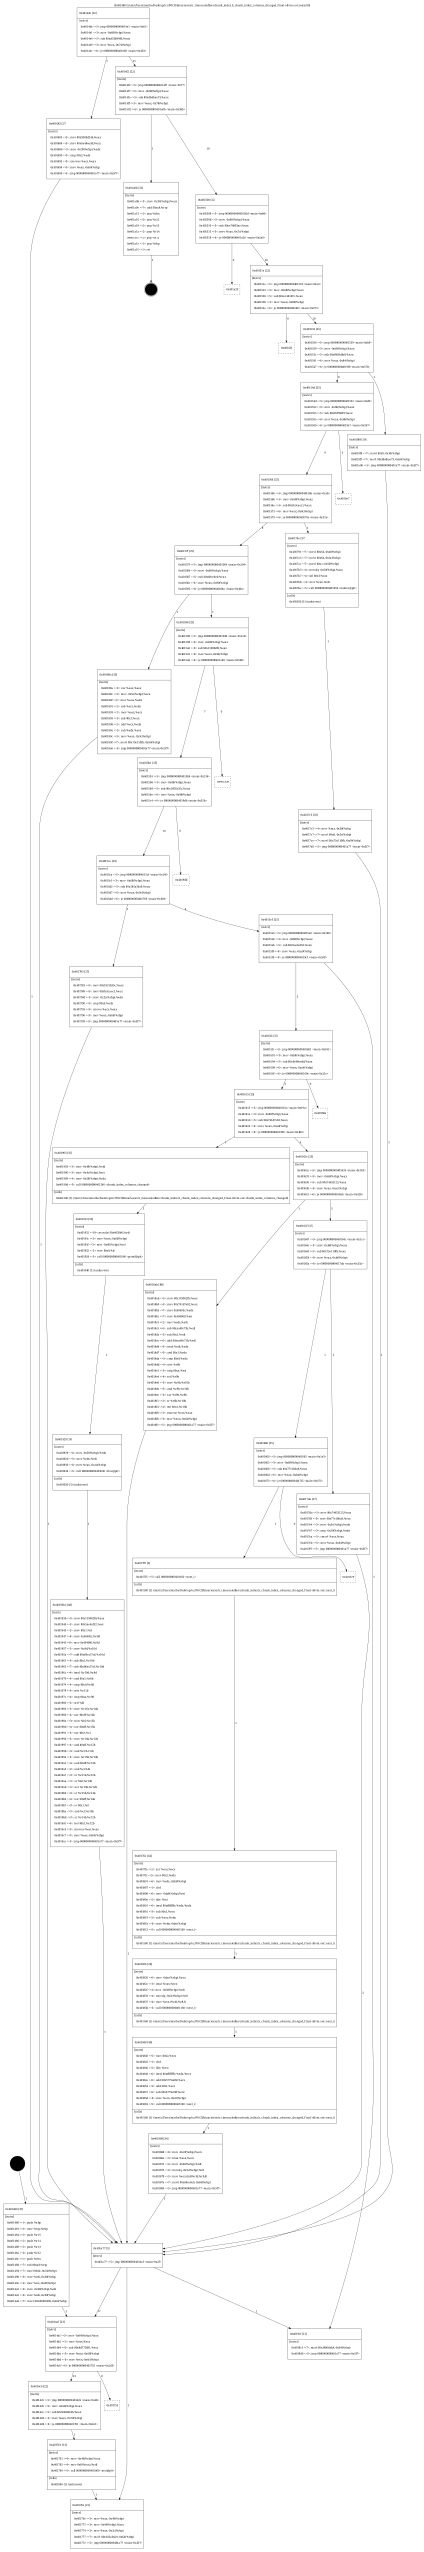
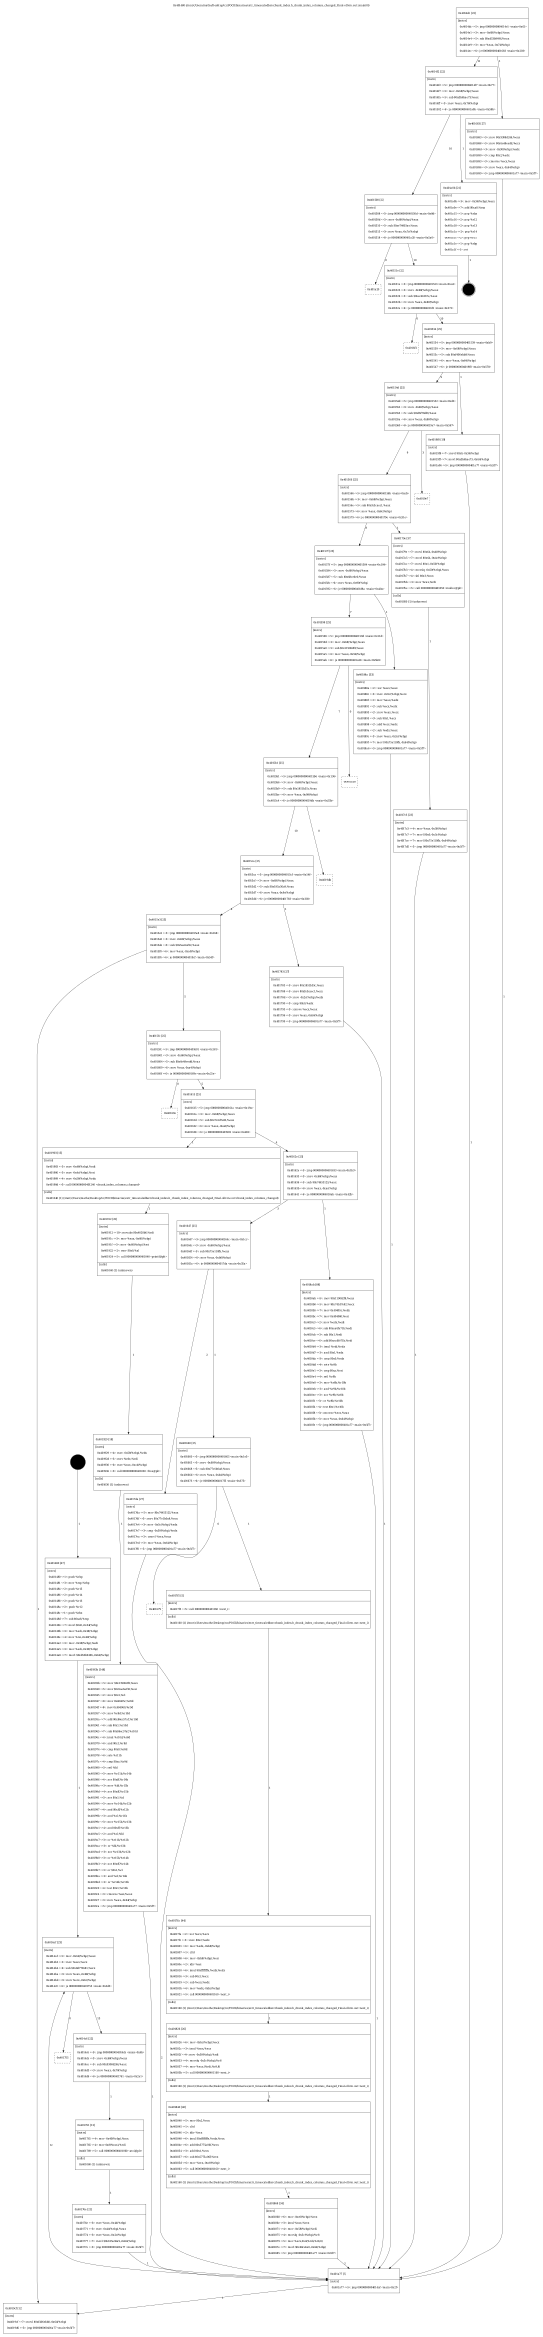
(127, 2383) -> (225, 2274)
